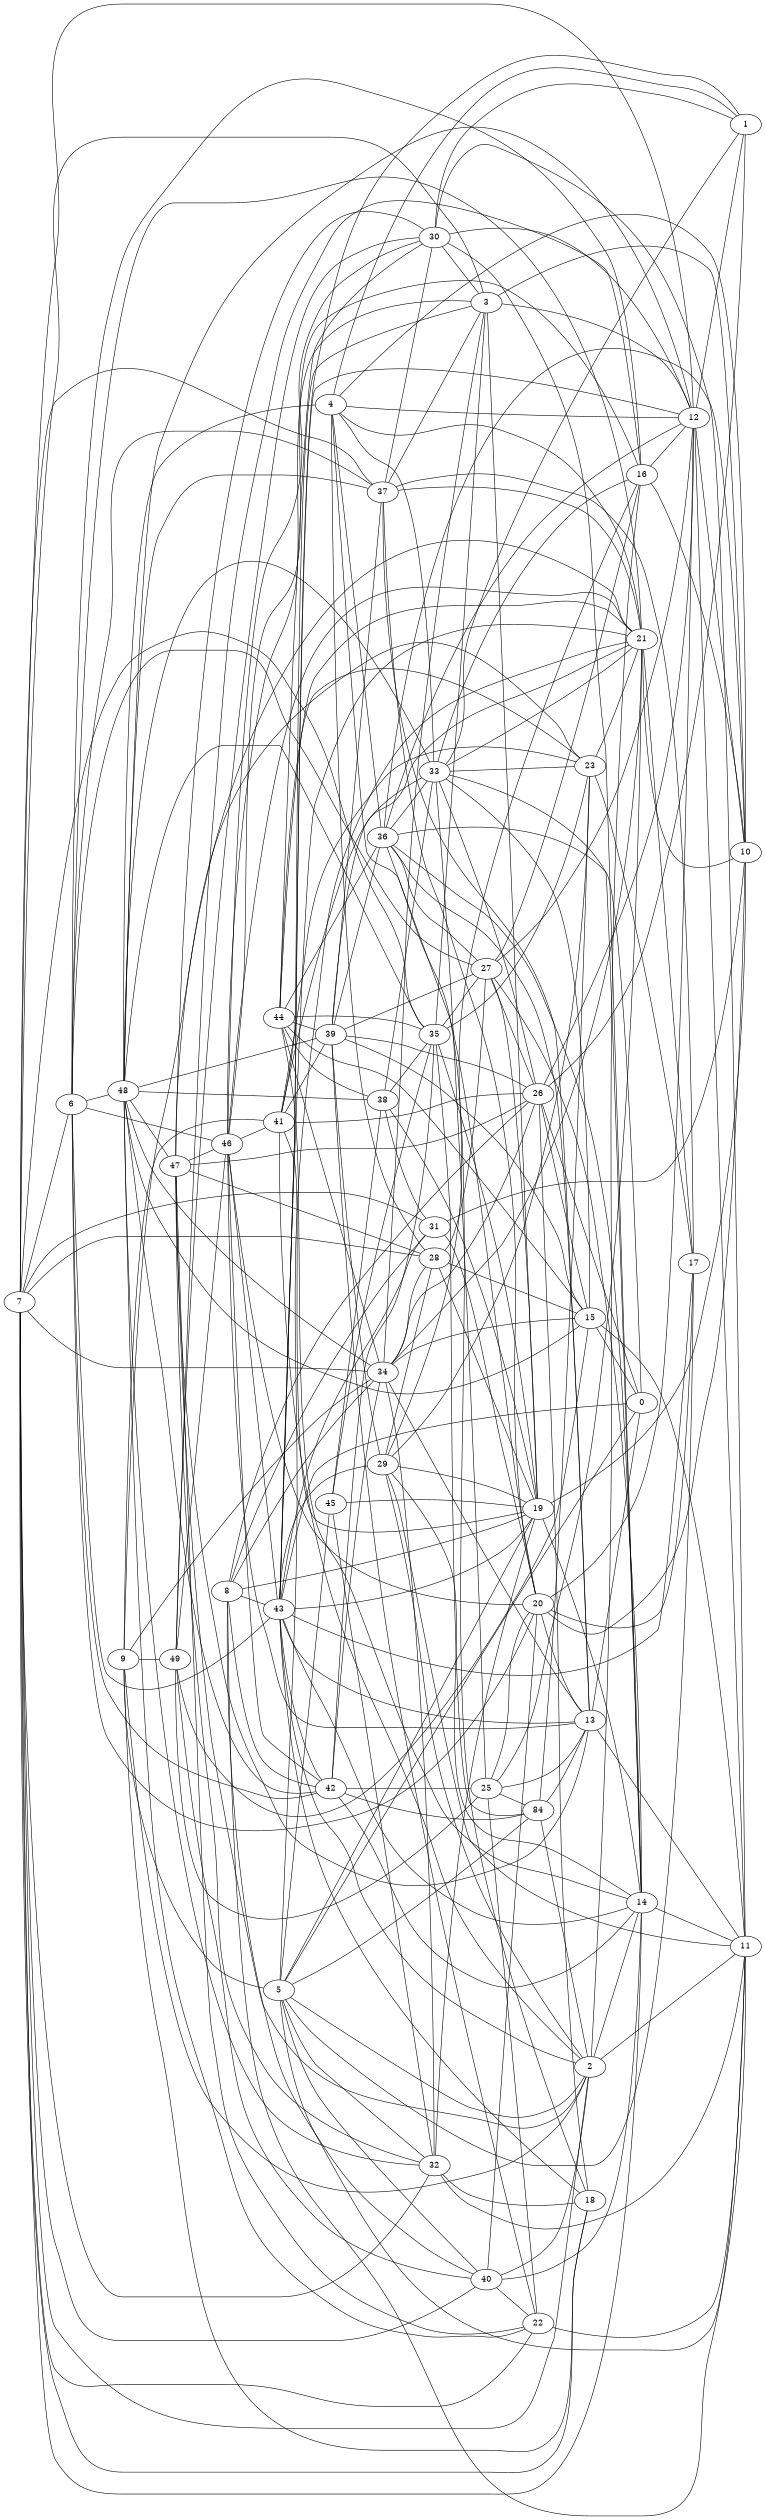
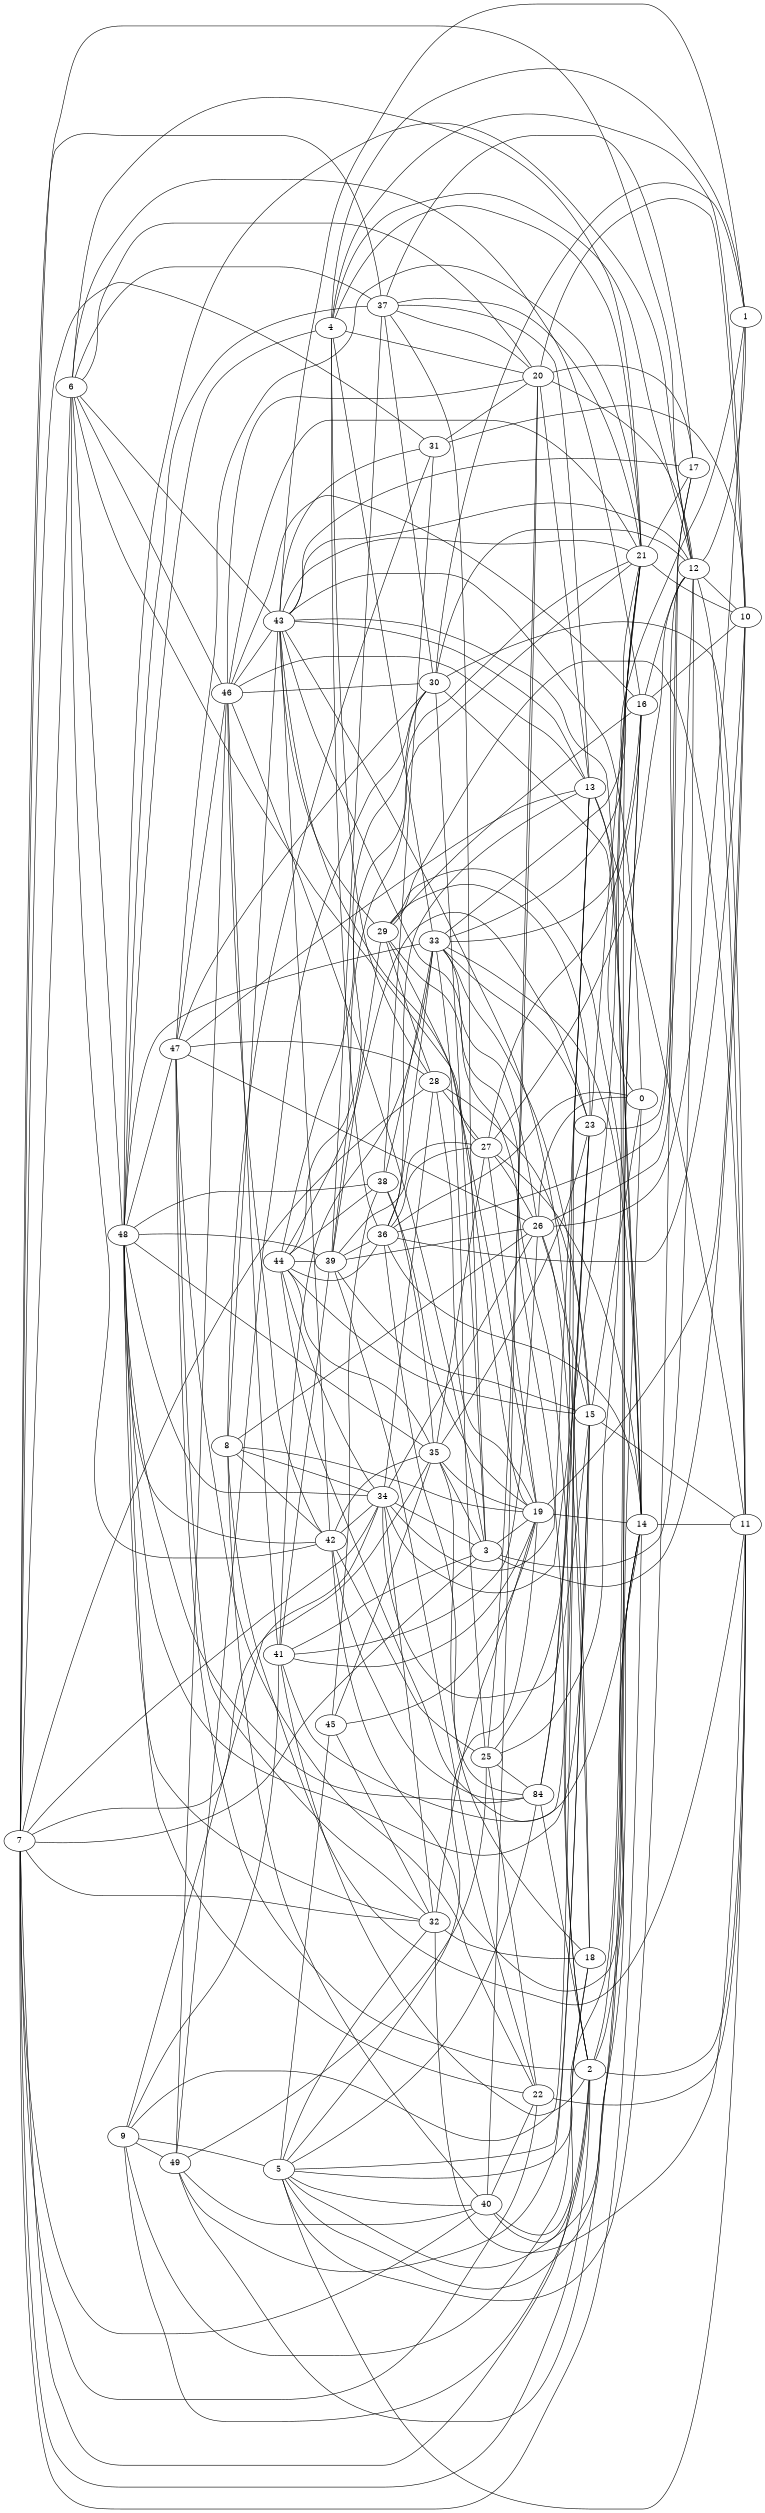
none -> (187, 1619)
none -> (539, 2149)
